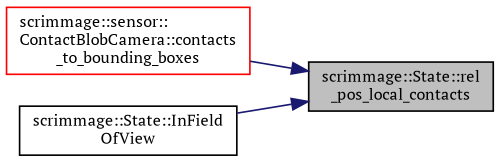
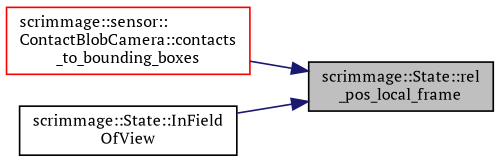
(401, 87) -> (401, 87)
